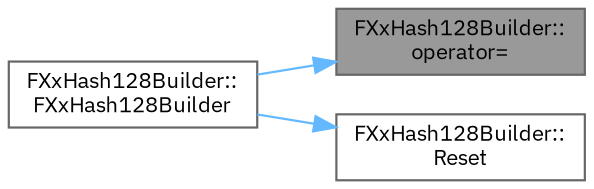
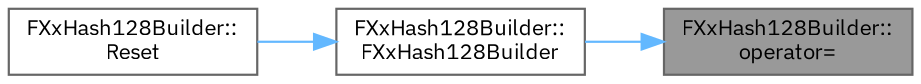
(286, 119) -> (286, 42)
